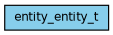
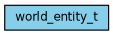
(57, 18) -> (57, 18)
